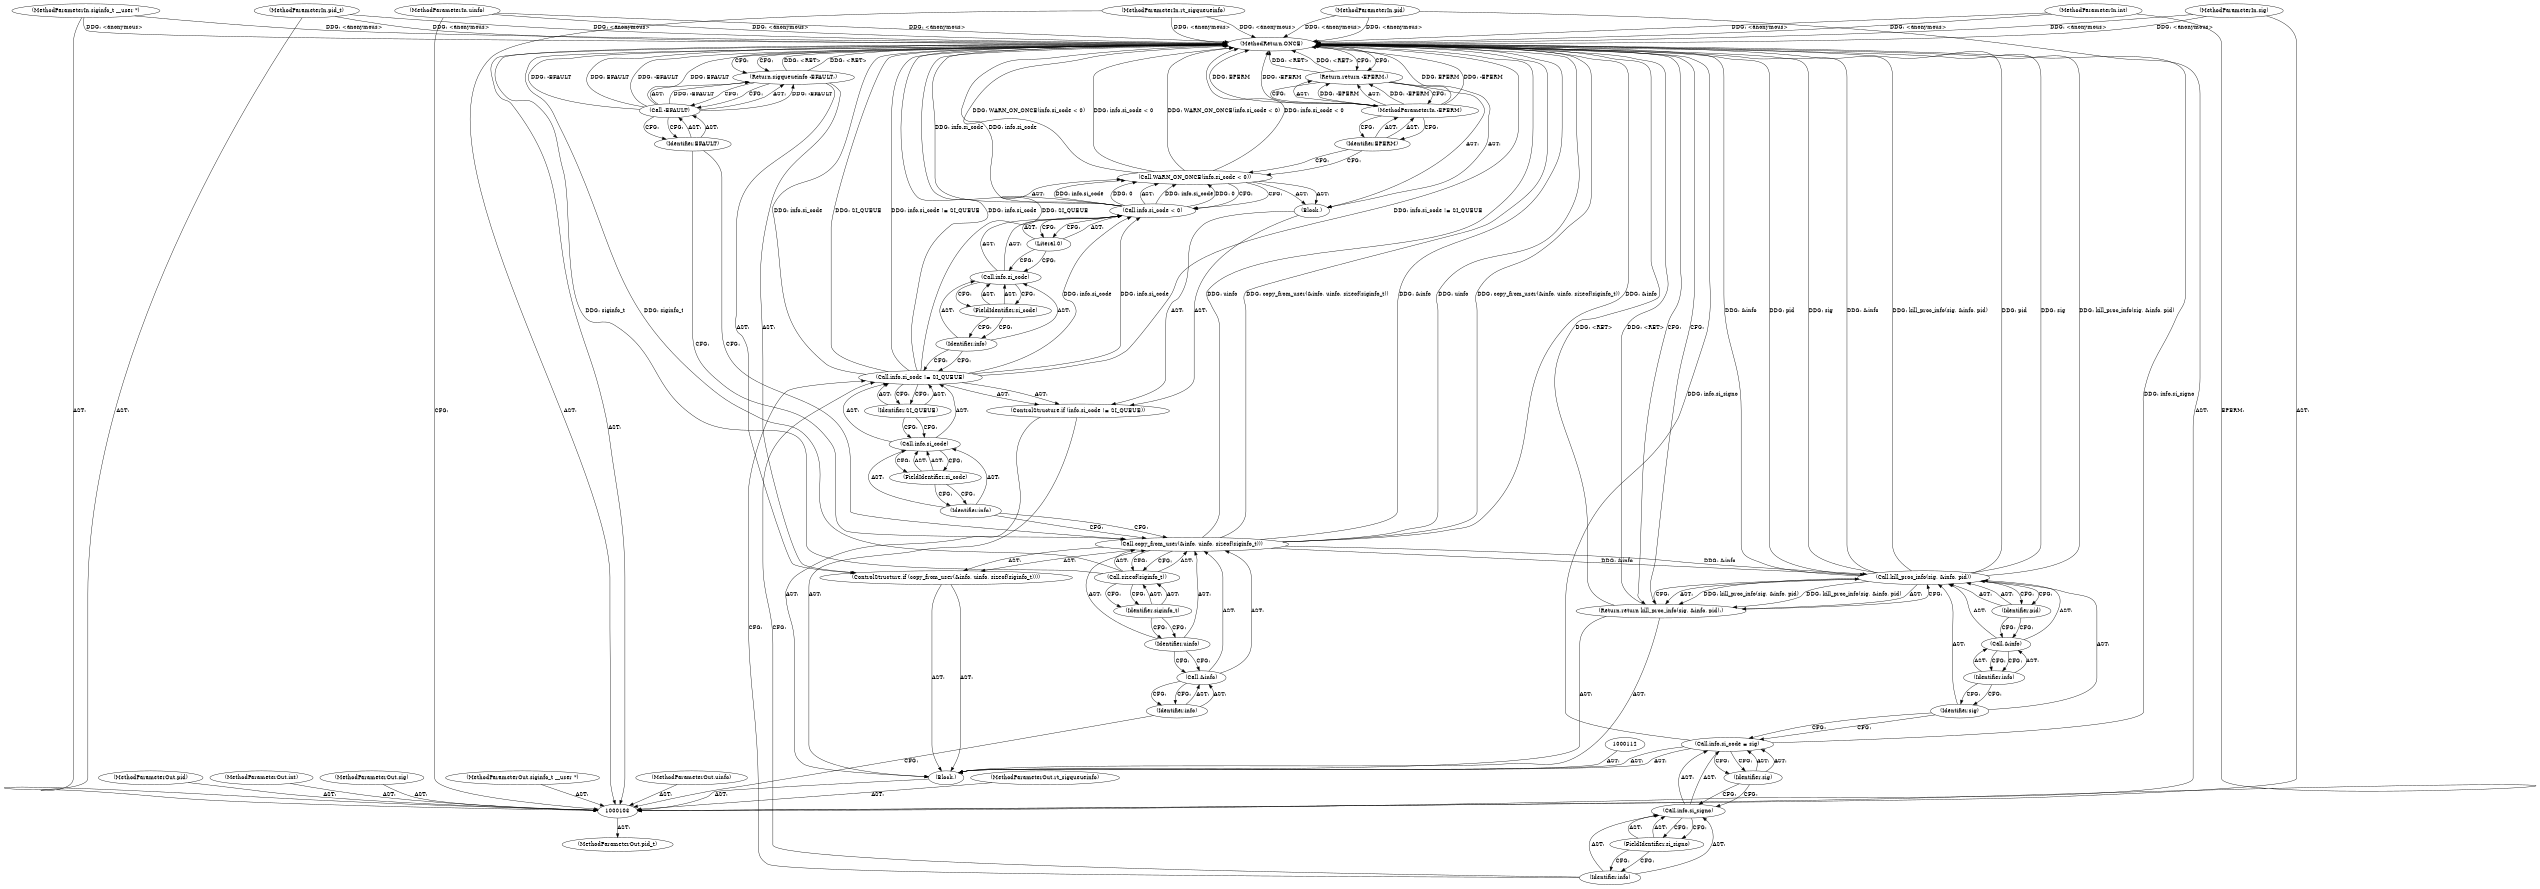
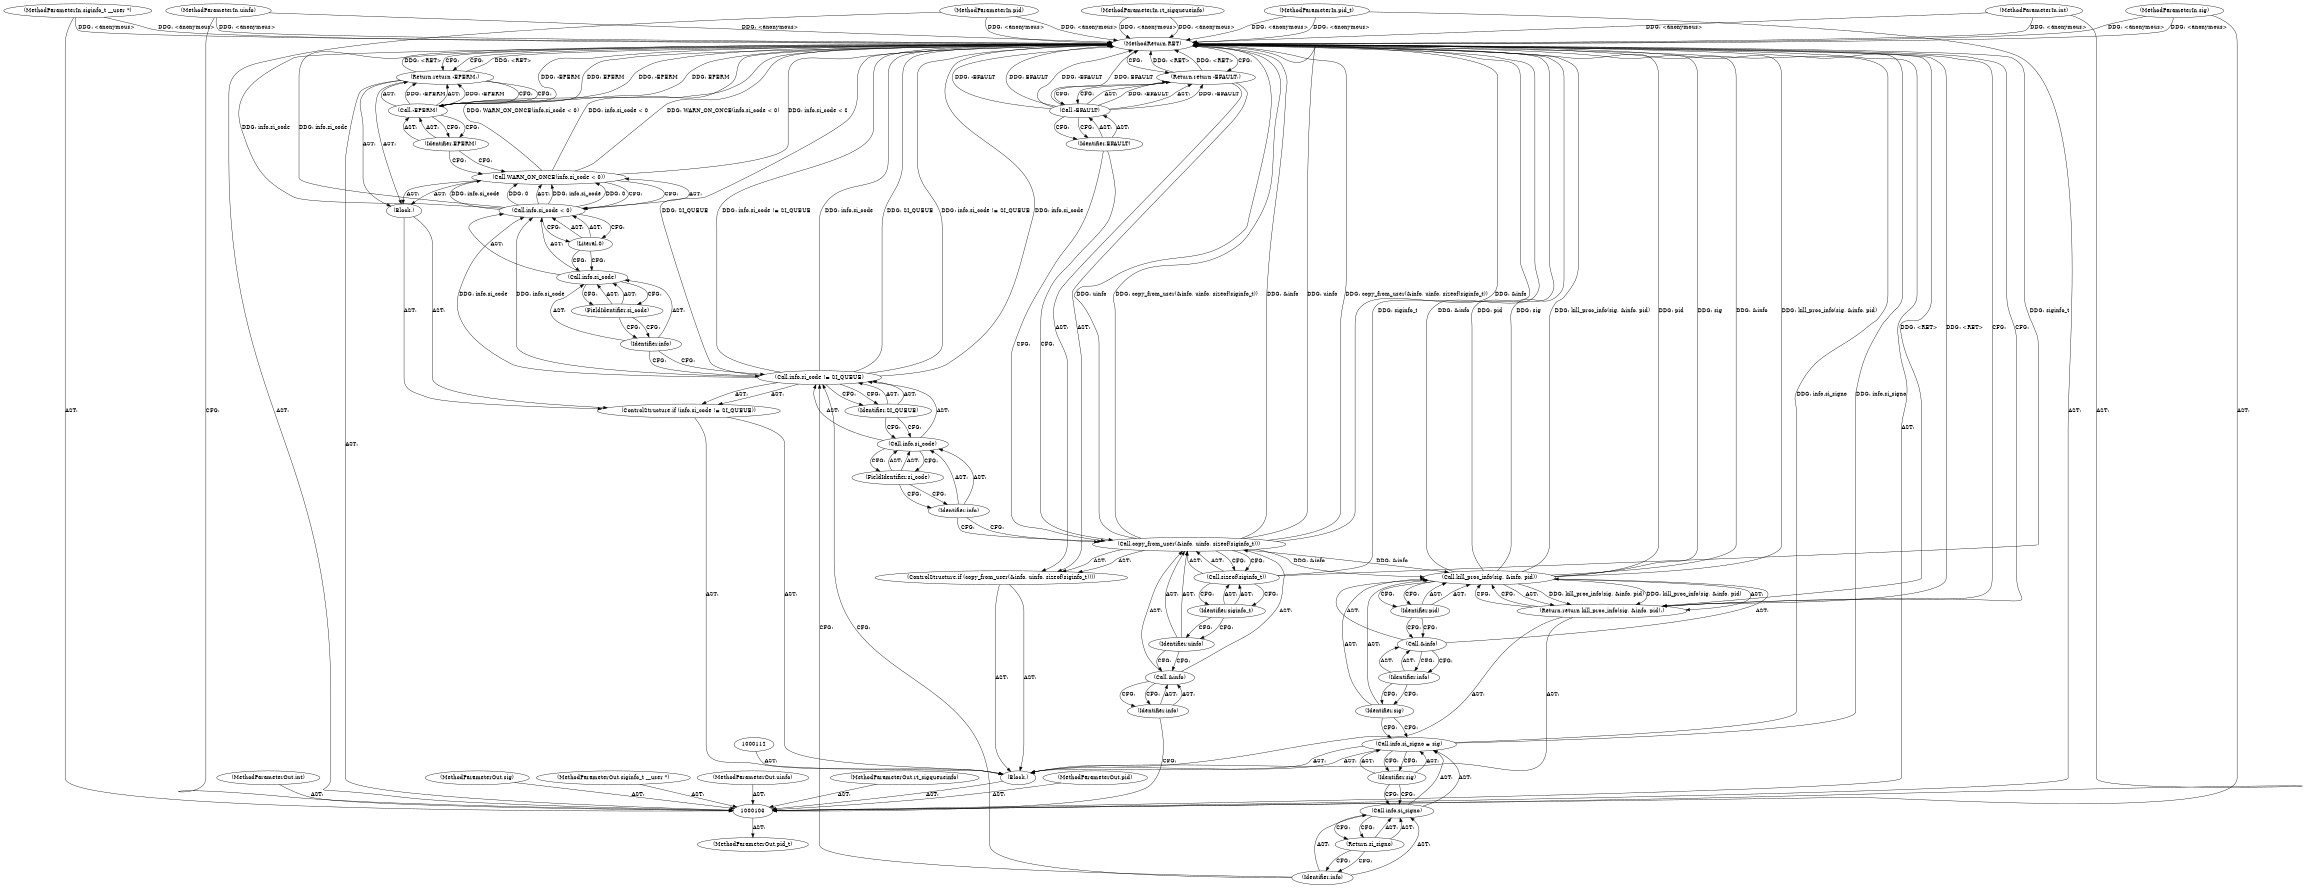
(1272, 44) -> (1153, 44)
(794, 77) -> (1206, 77)
(1420, 111) -> (418, 111)
(473, 131) -> (345, 606)
(2234, 411) -> (2104, 411)
(1727, 744) -> (1409, 744)
(1657, 844) -> (1370, 844)
